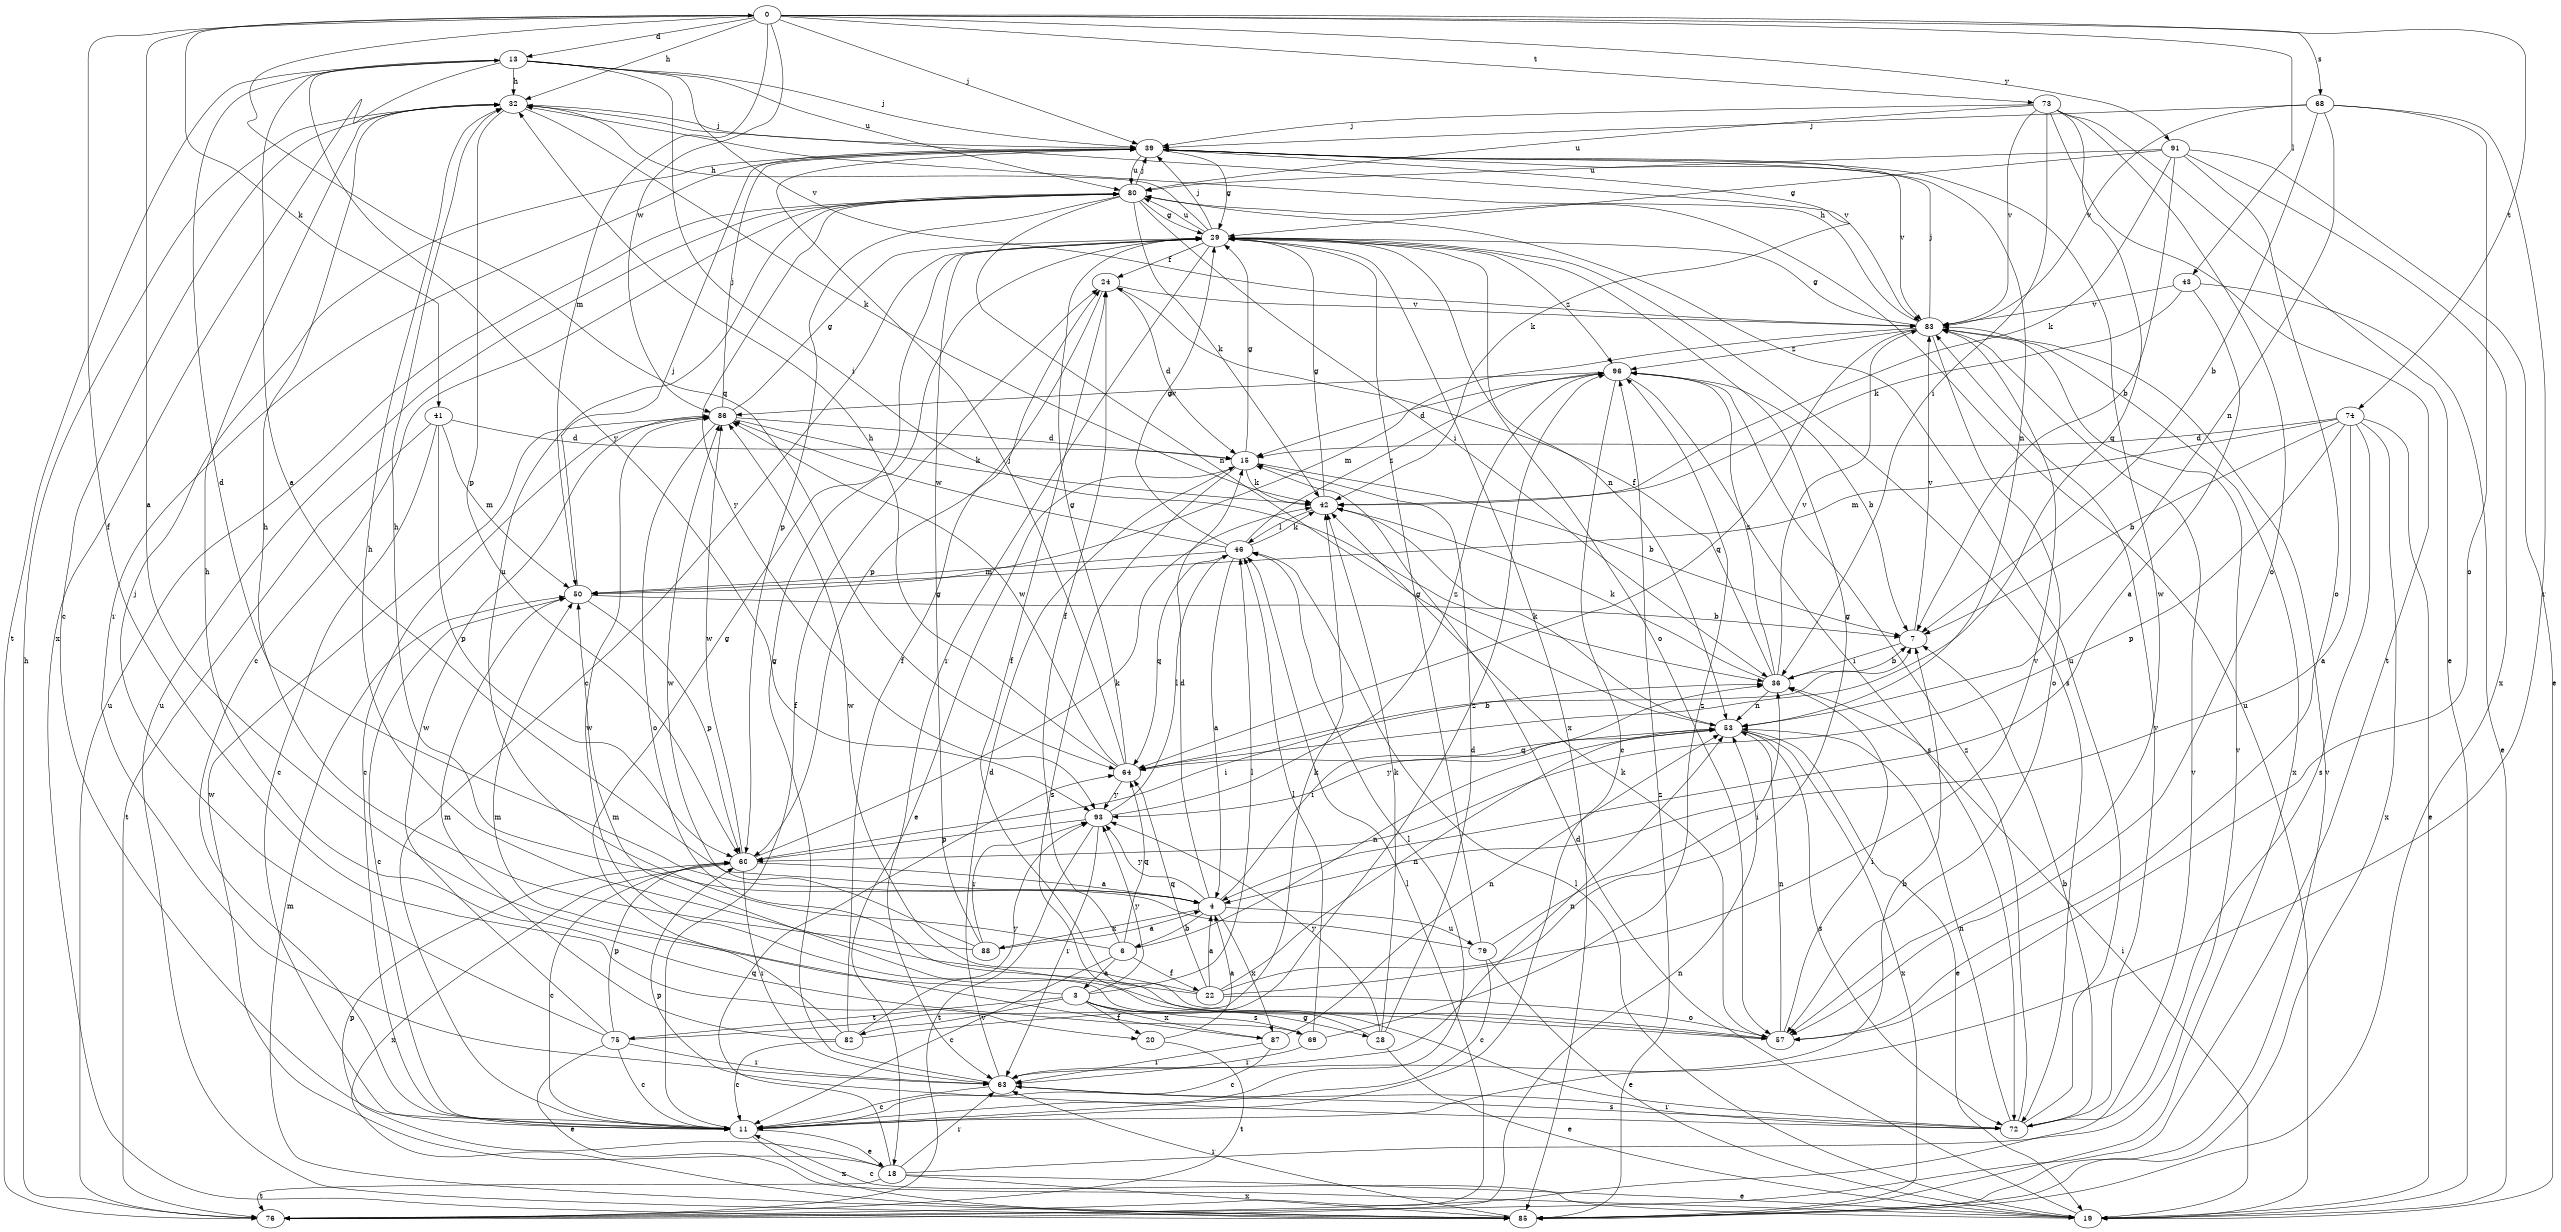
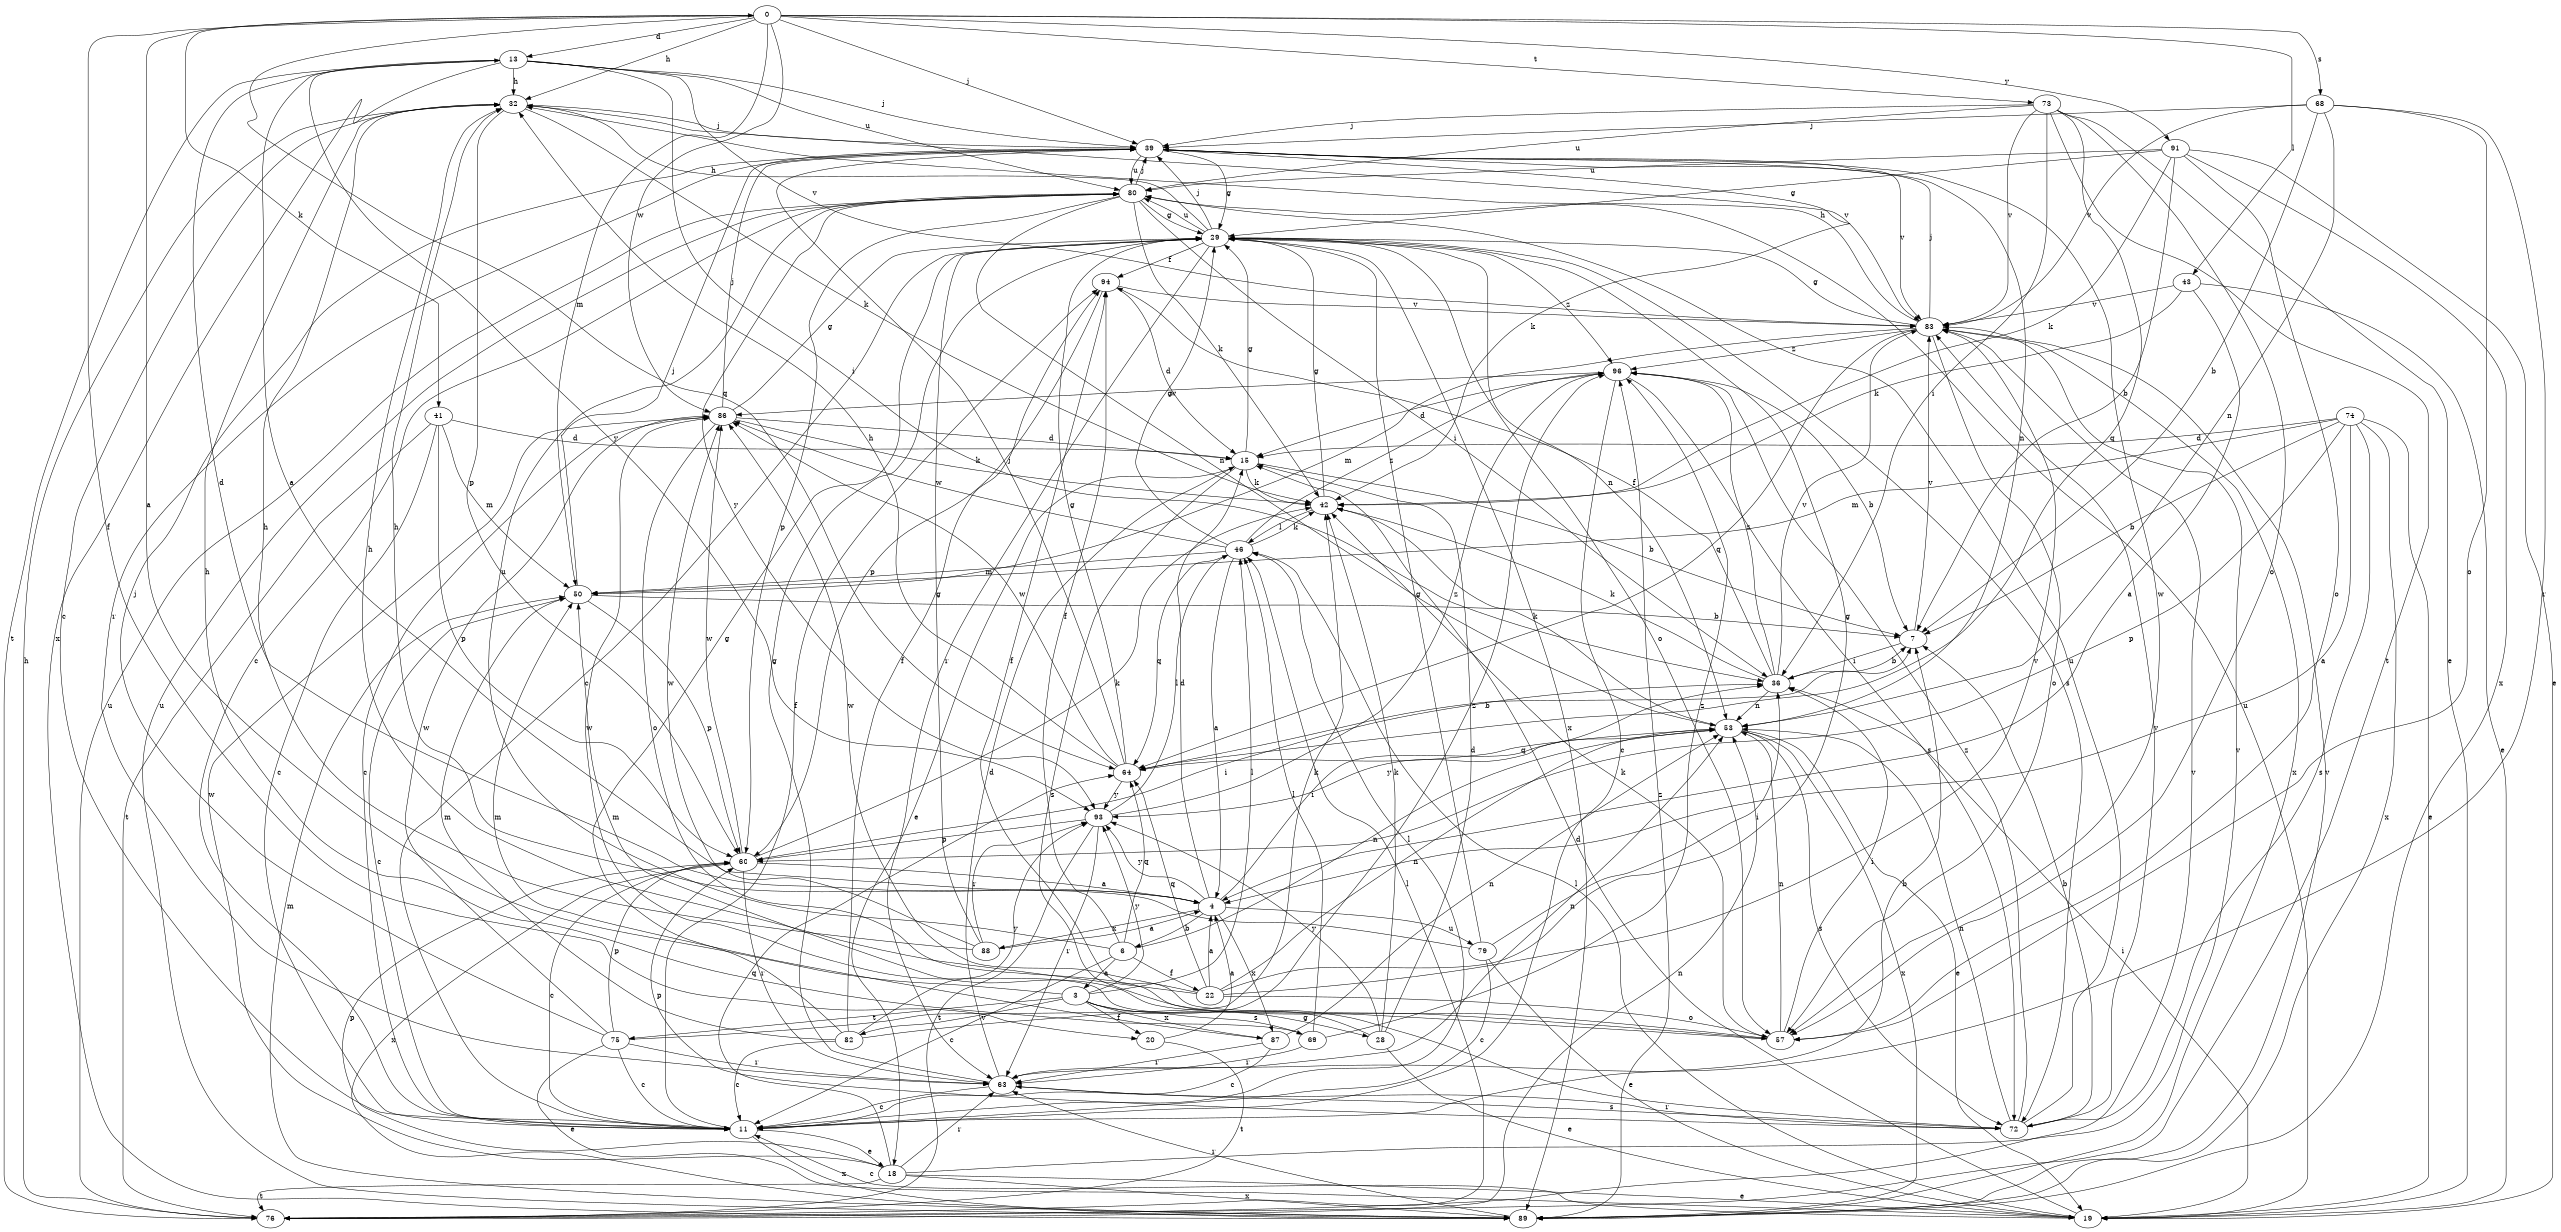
(2344, 33) -> none
(1106, 282) -> (1106, 282)
(1523, 1219) -> (1523, 1219)
